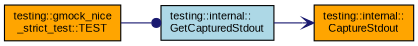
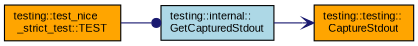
(63, 23) -> (63, 23)
(364, 23) -> (364, 23)
